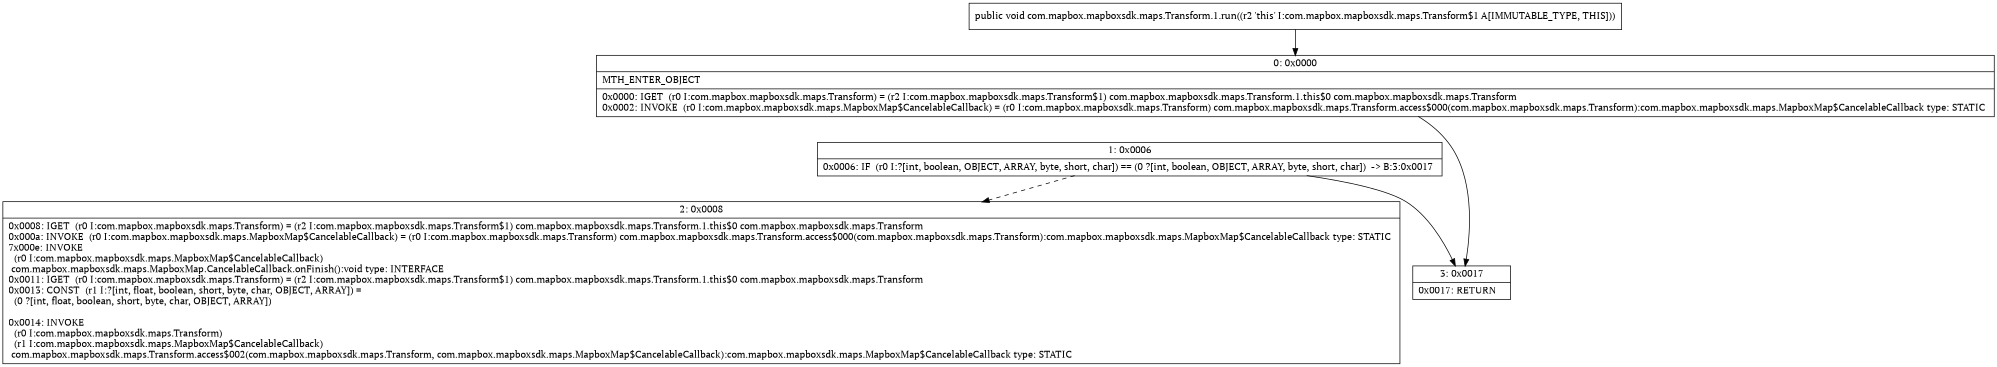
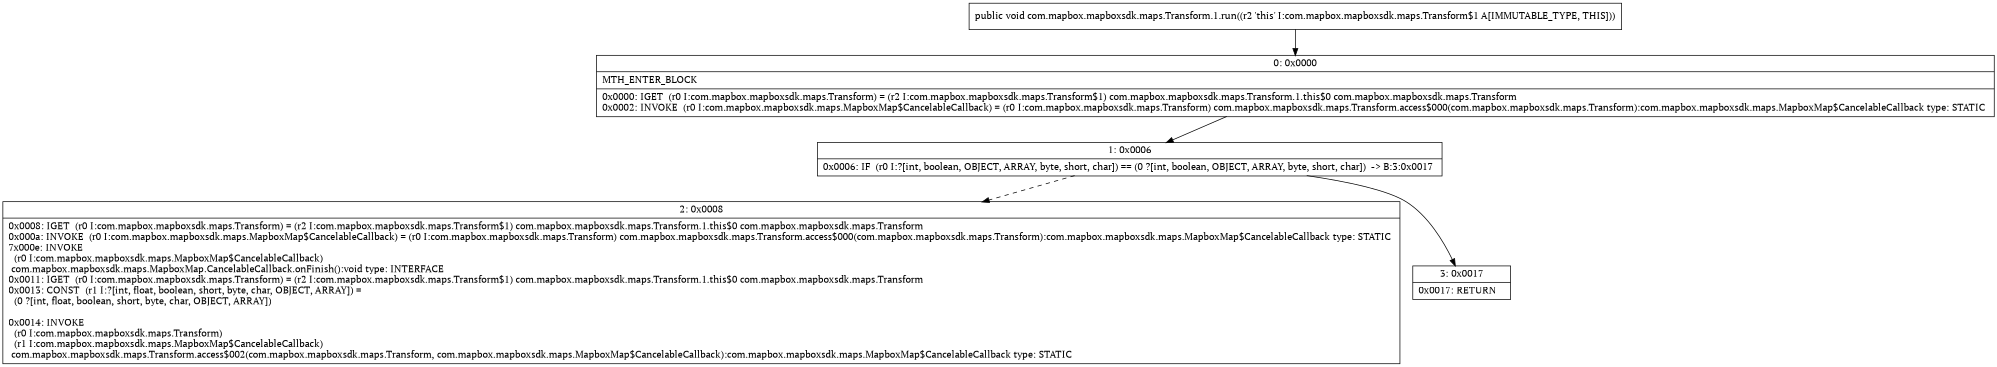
(652, 80) -> (650, 80)
(1465, 179) -> (1200, 128)
